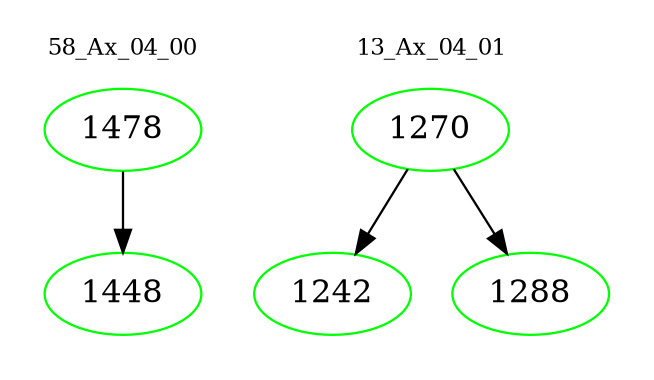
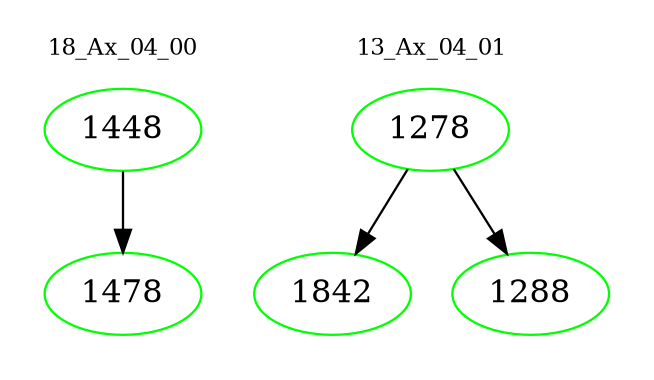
(123, 49) -> (123, 49)
(430, 130) -> (430, 130)
(123, 201) -> (123, 201)
(333, 294) -> (333, 294)
